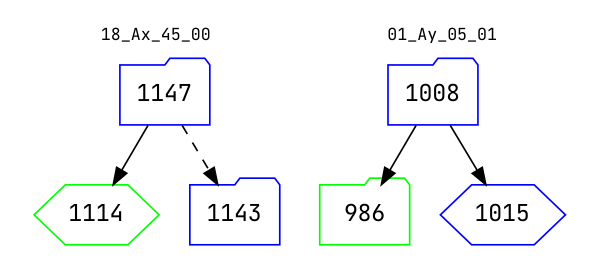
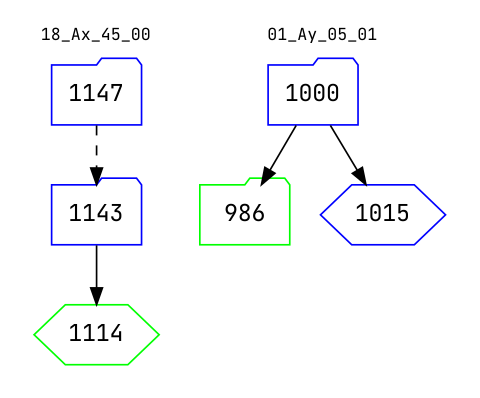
(433, 95) -> (313, 95)
(135, 148) -> (97, 267)
